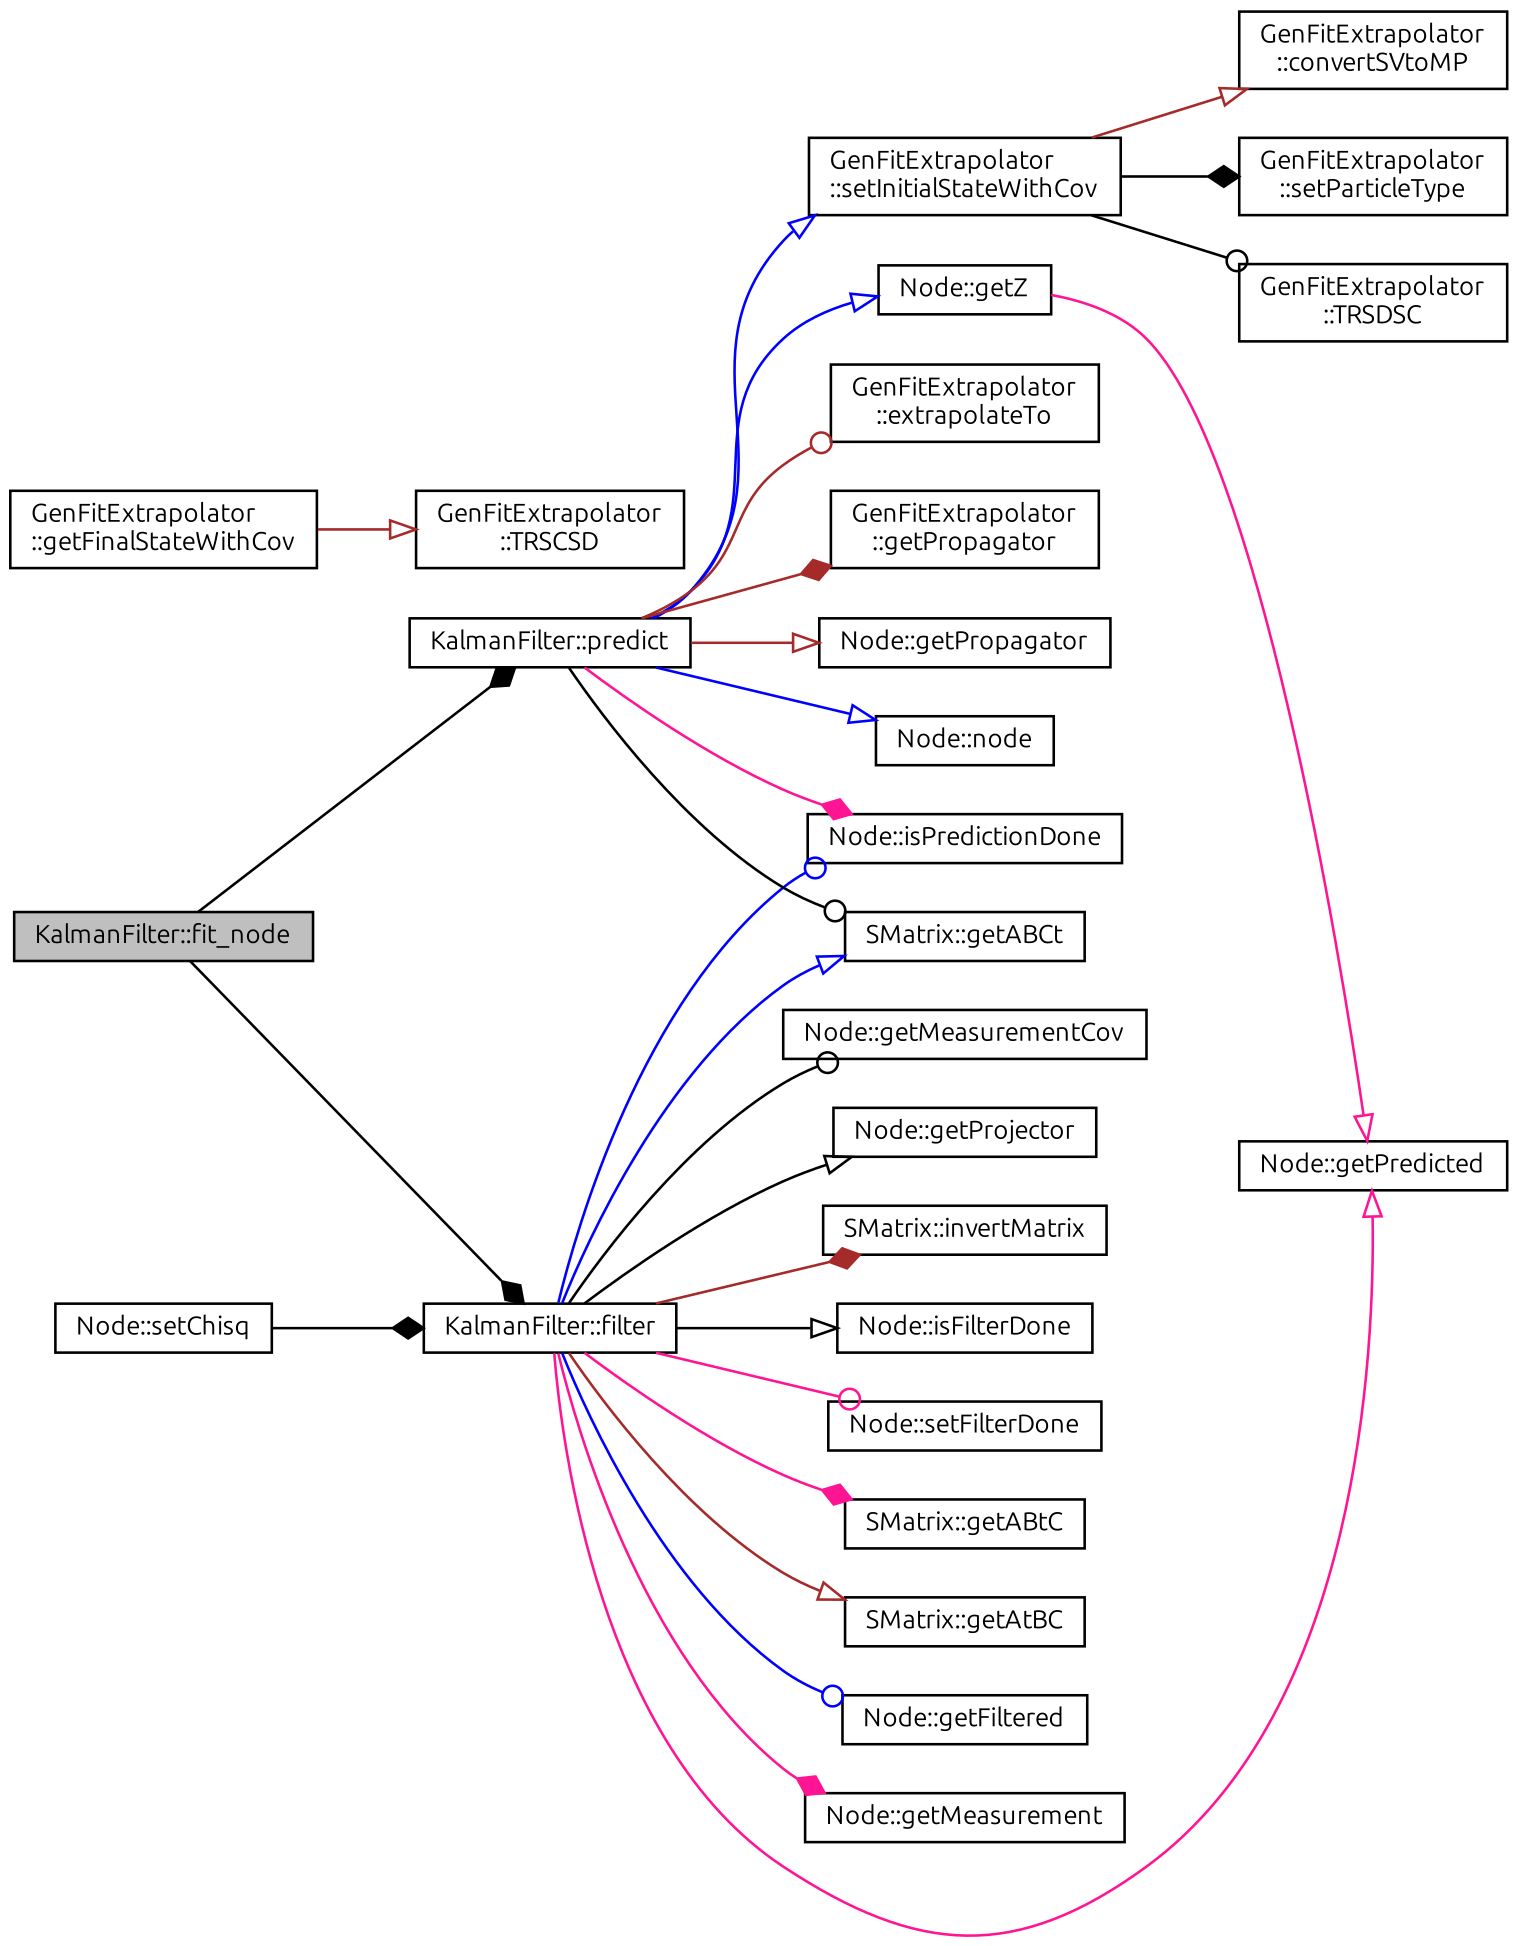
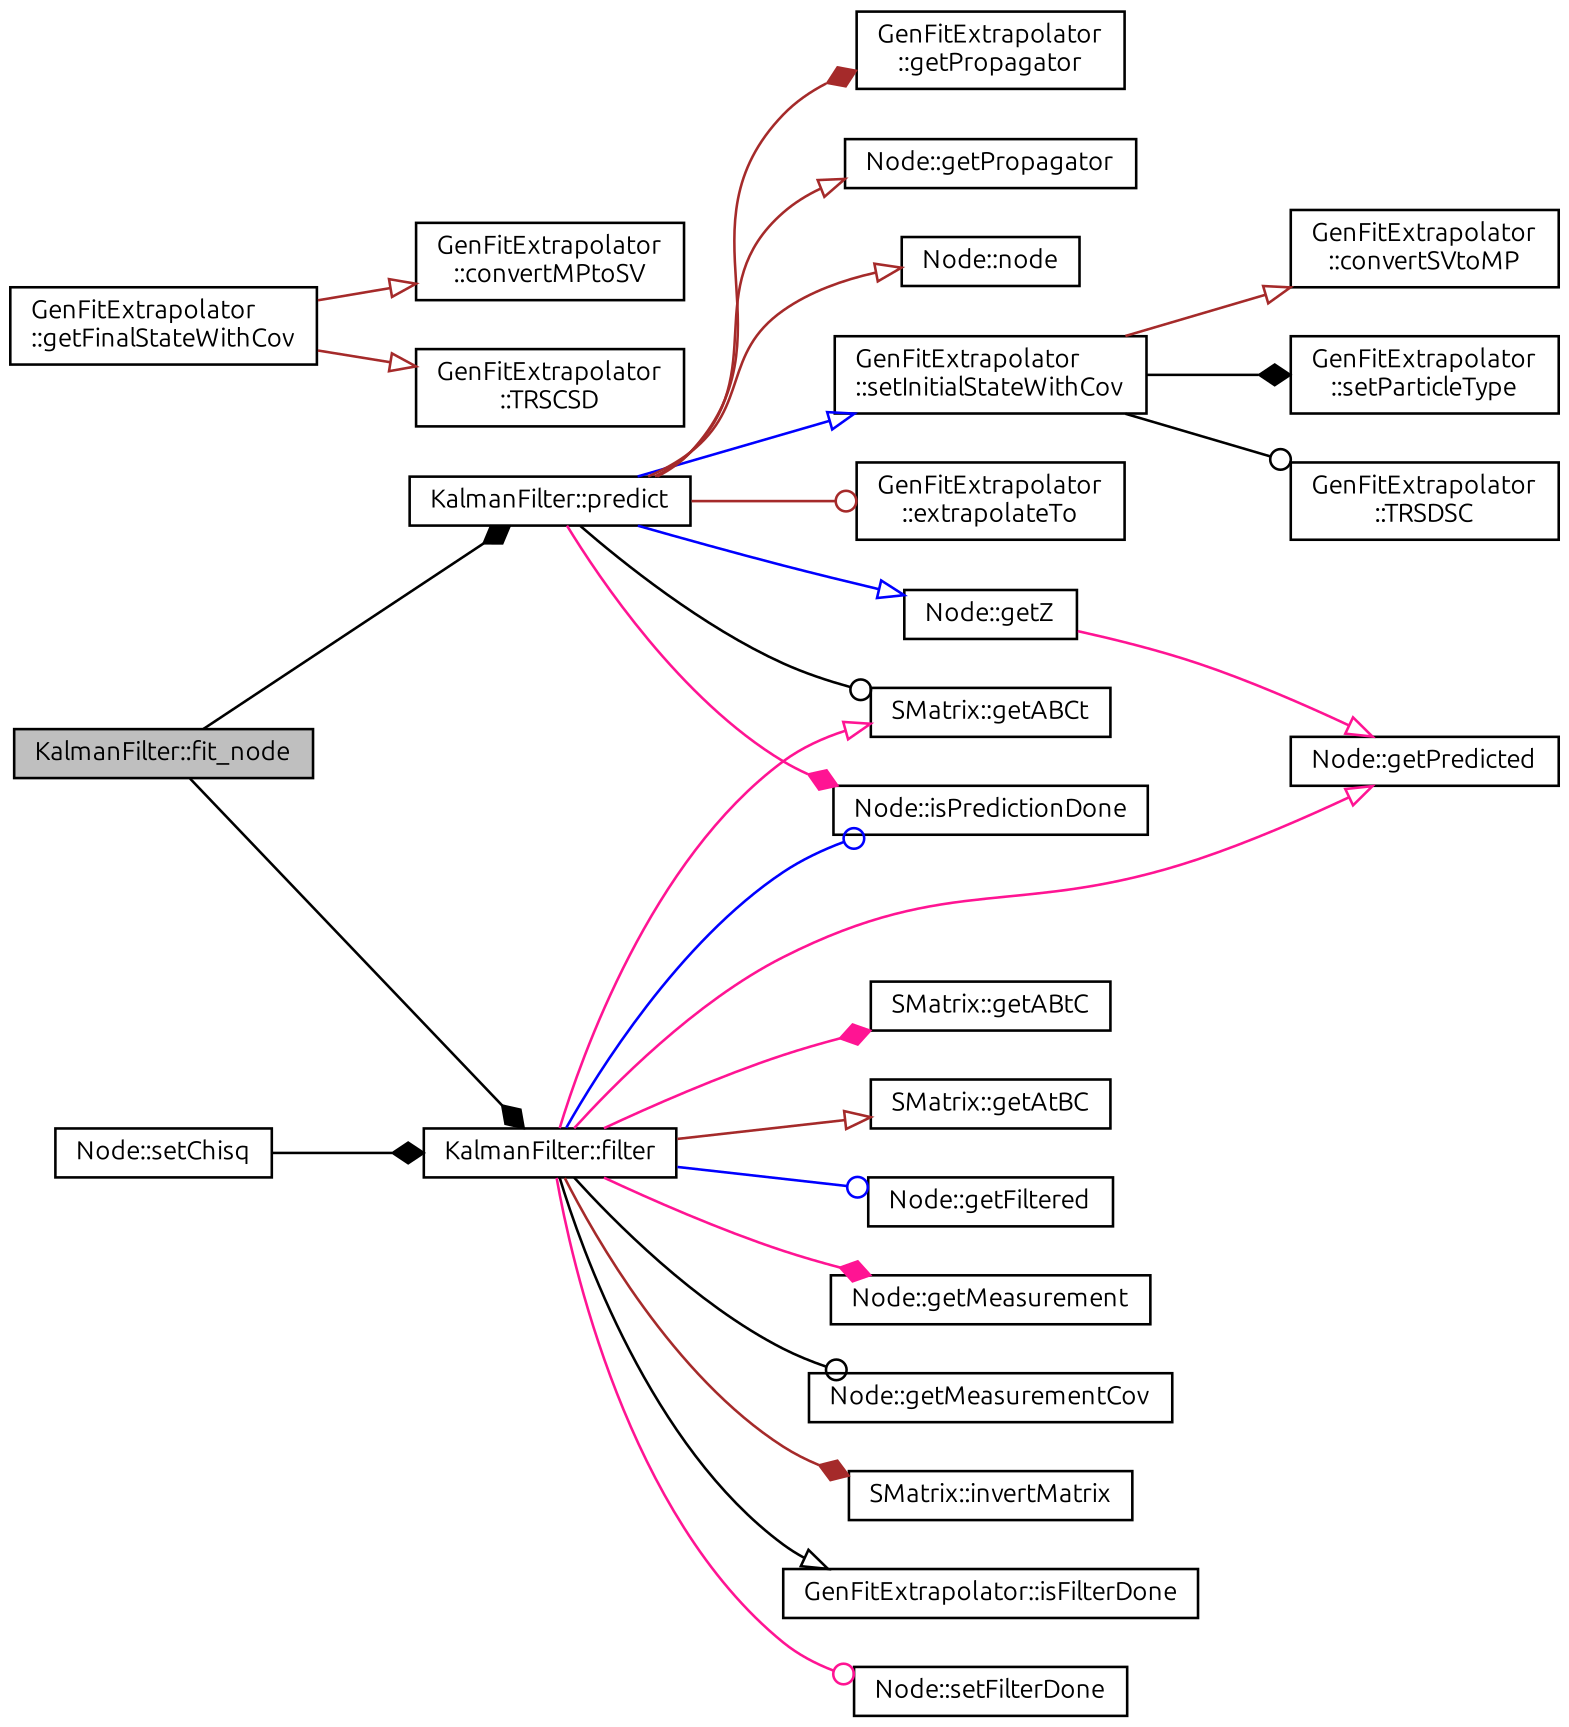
none -> (550, 262)
(753, 691) -> (752, 342)
(664, 1112) -> (663, 898)
(965, 1132) -> none
(965, 1328) -> (991, 1593)
